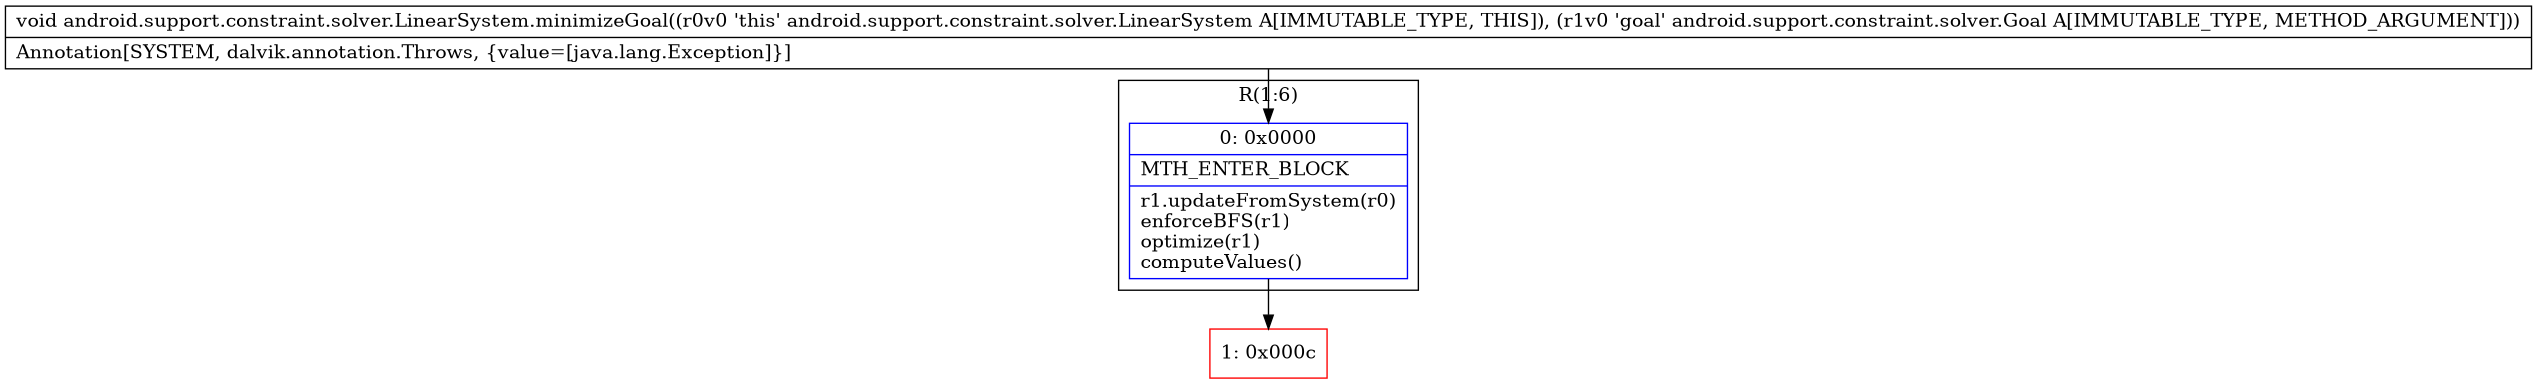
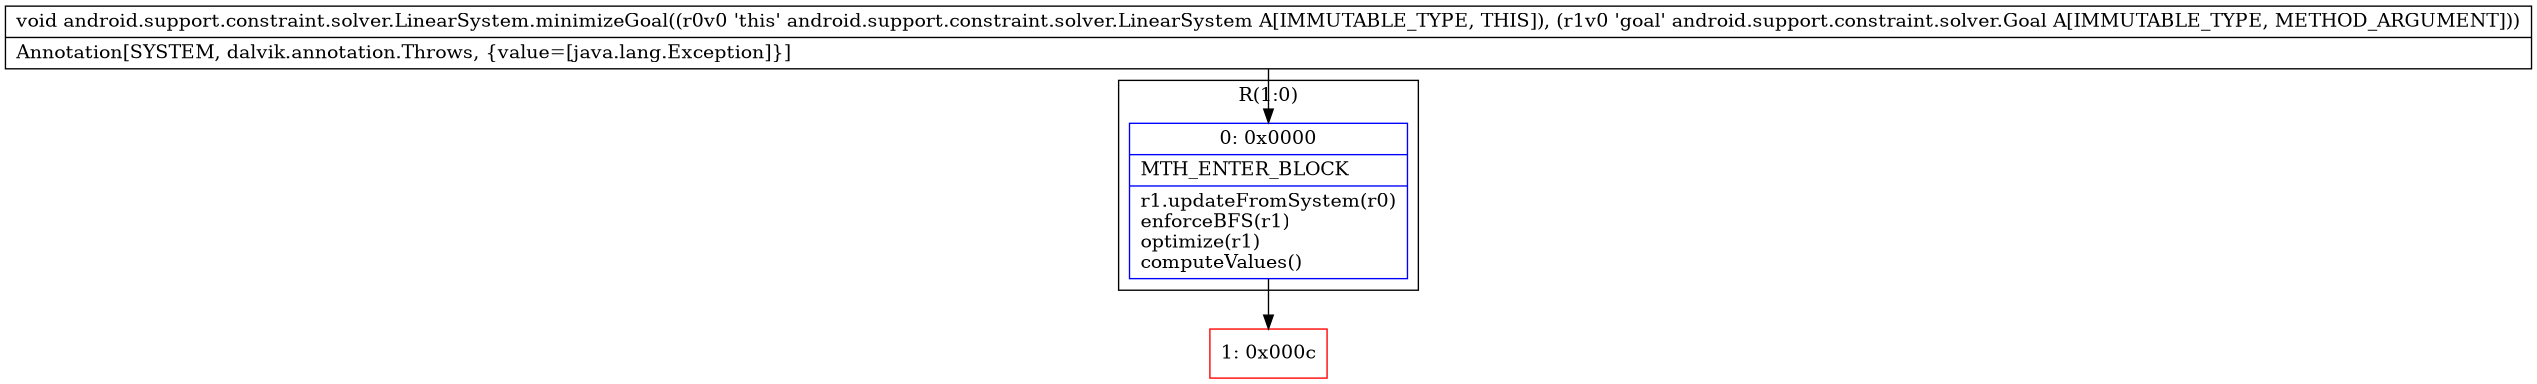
(1268, 96) -> (1268, 96)
